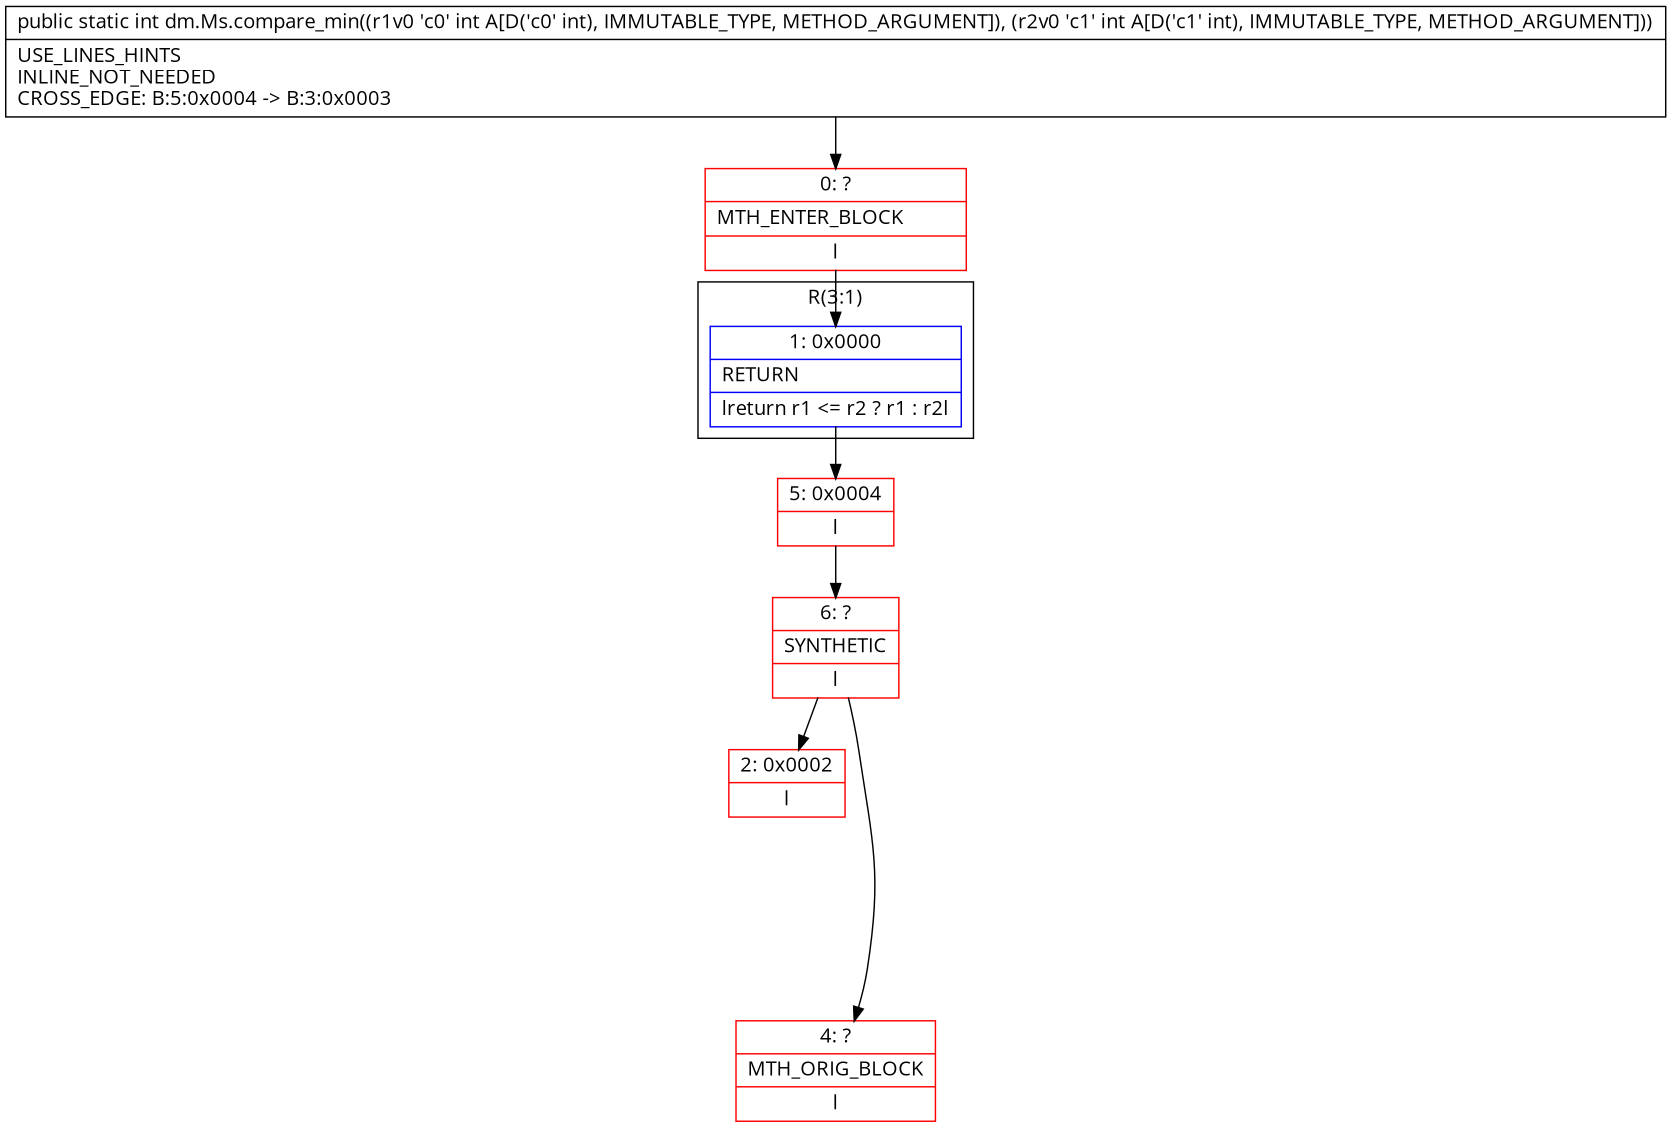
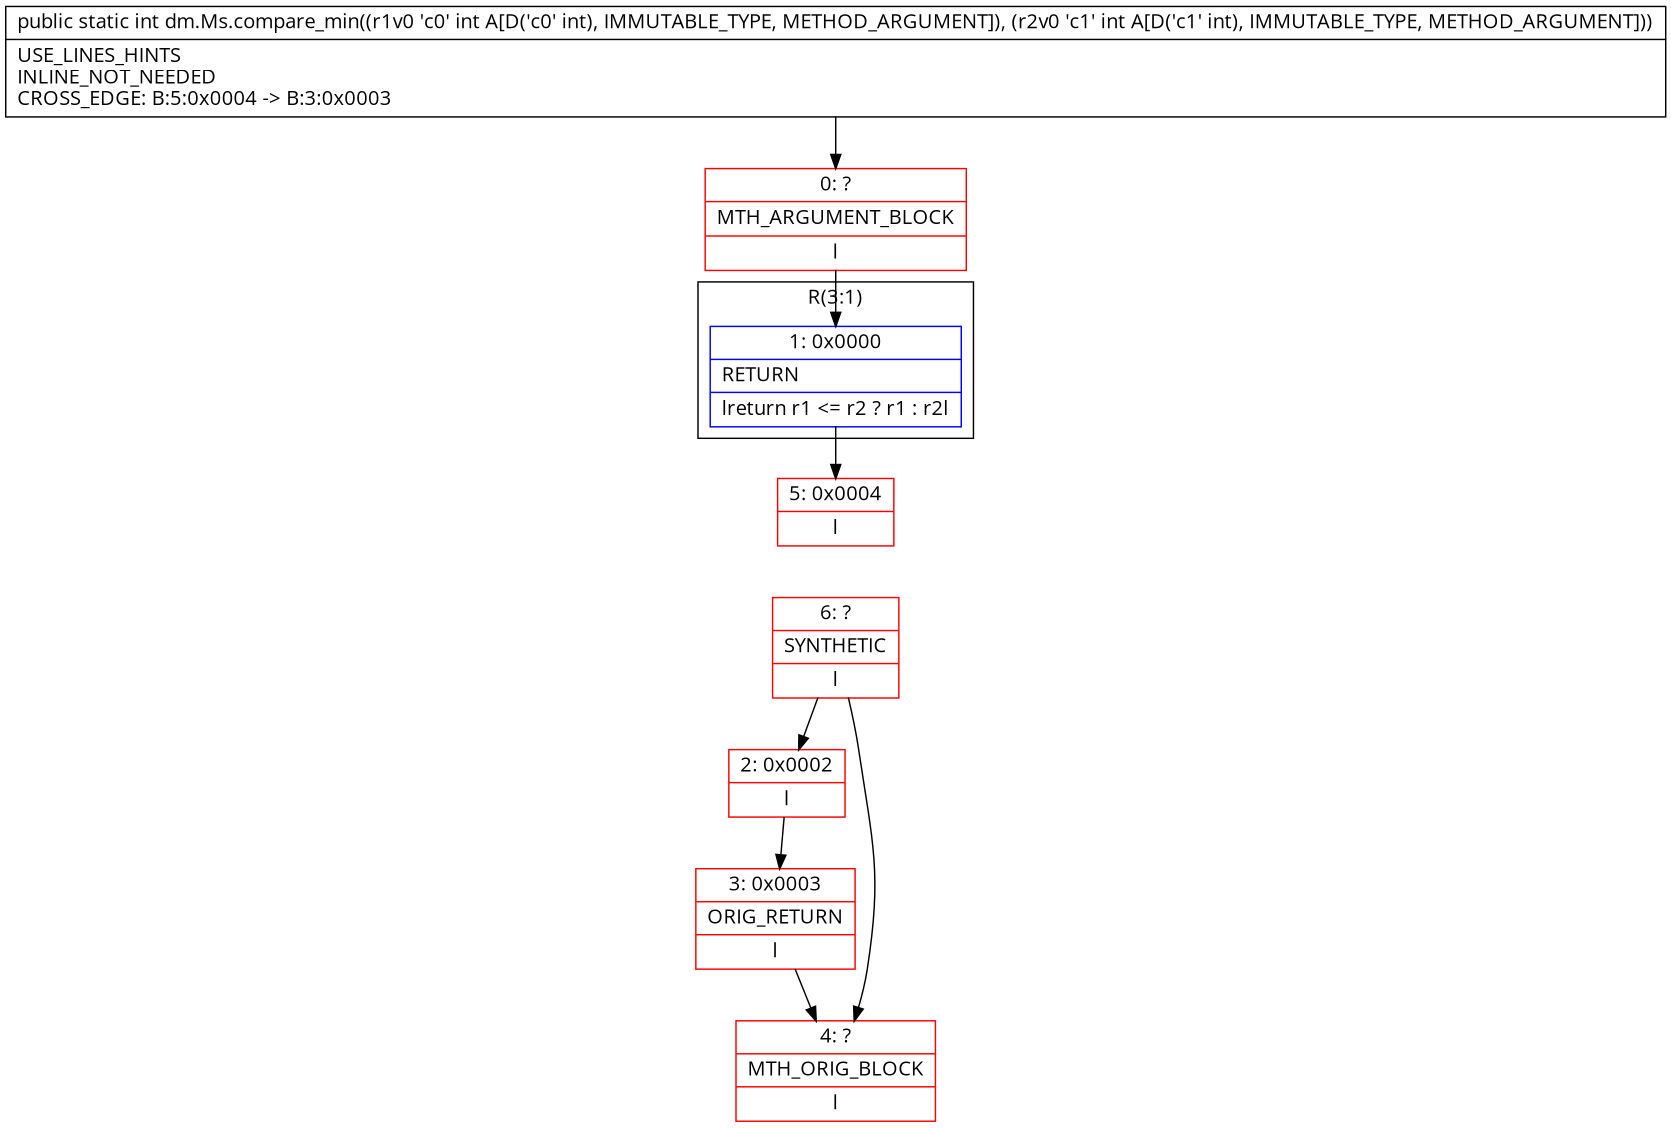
(810, 218) -> (836, 218)
(836, 565) -> none
none -> (775, 919)
